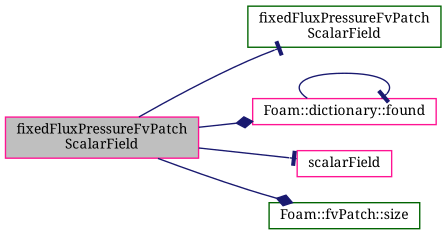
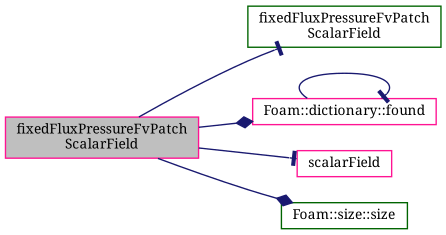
(344, 216) -> (344, 216)
